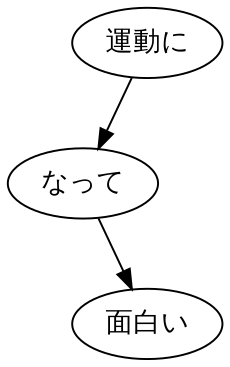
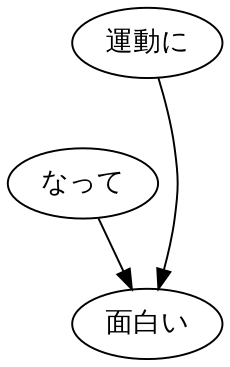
(119, 104) -> (177, 174)
